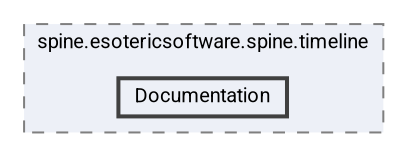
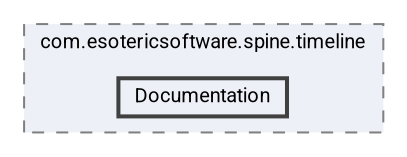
(204, 43) -> (204, 43)
